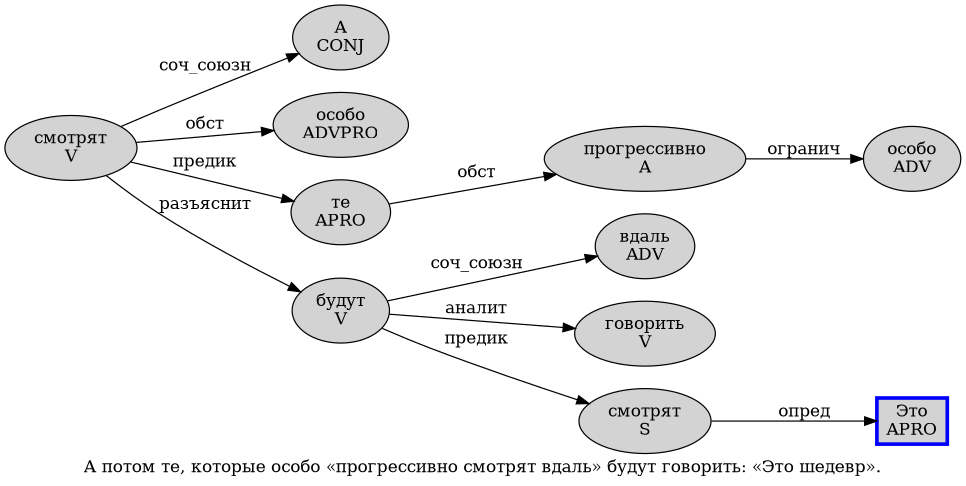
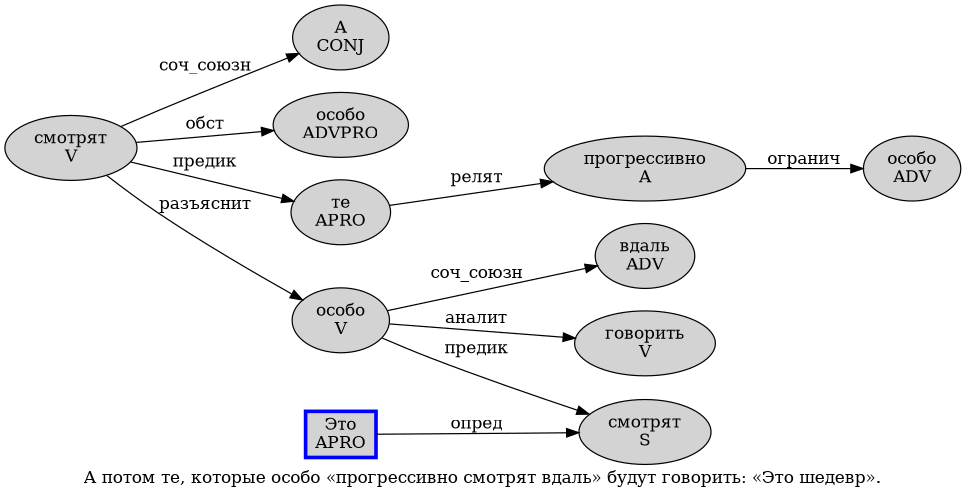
(477, 173) -> (477, 178)
(341, 311) -> (341, 320)
(788, 421) -> (471, 434)
